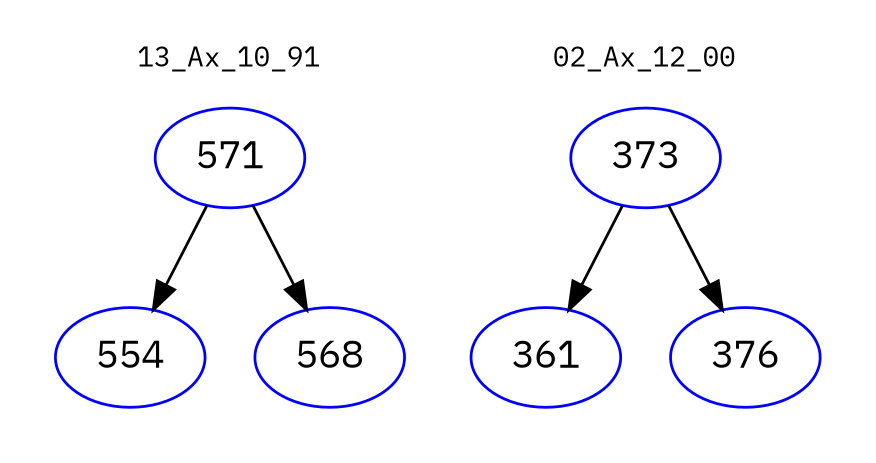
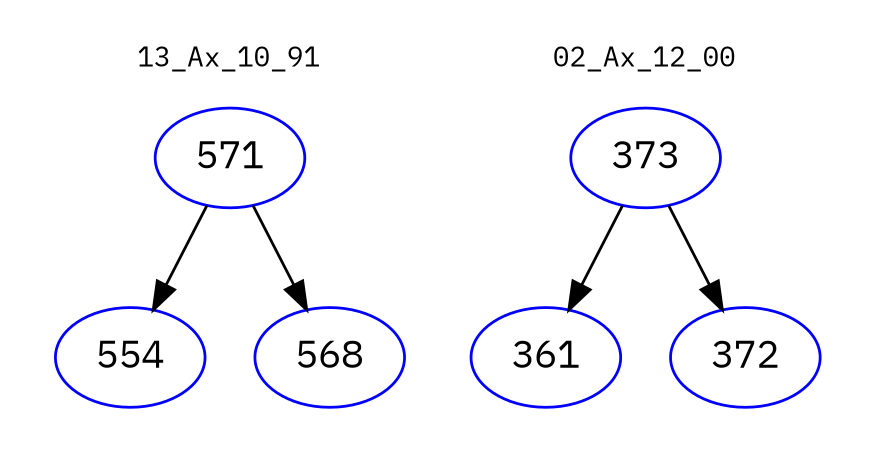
(745, 357) -> (745, 357)
